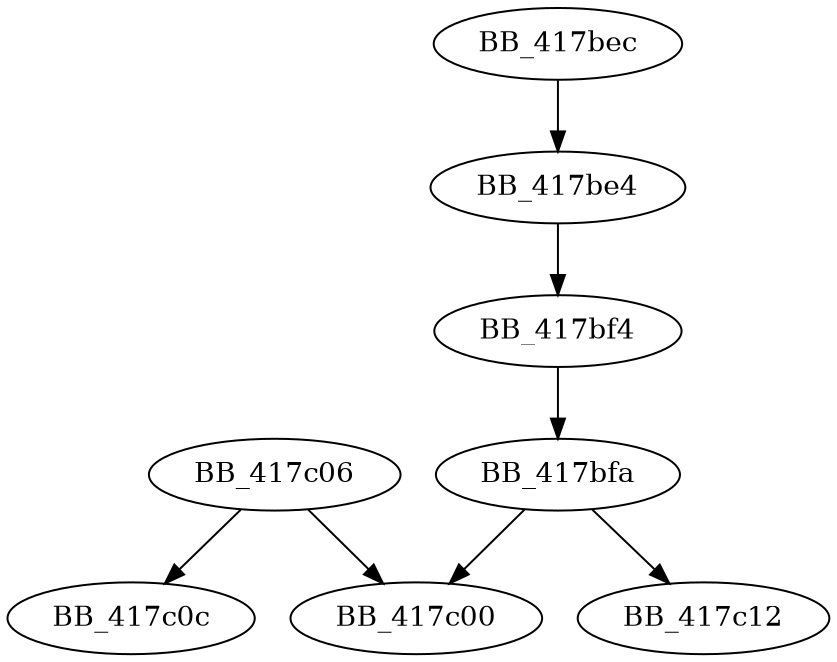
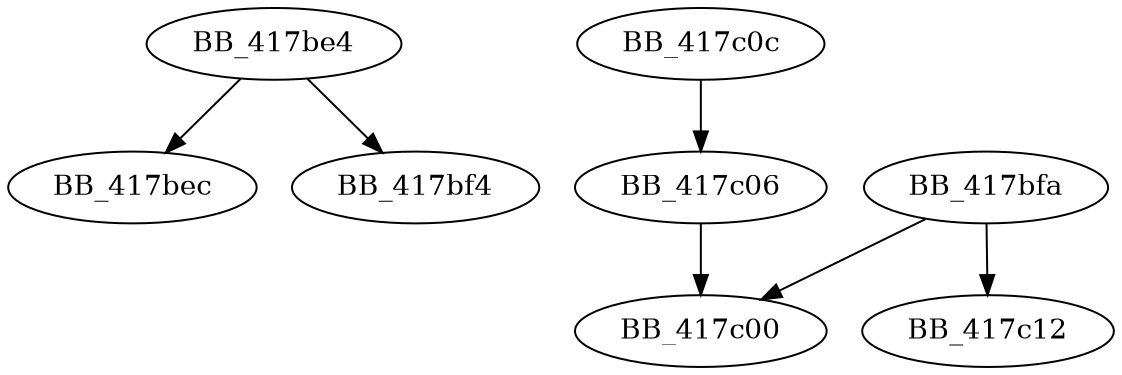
(558, 106) -> (210, 109)
(558, 393) -> none
(210, 539) -> (701, 106)
